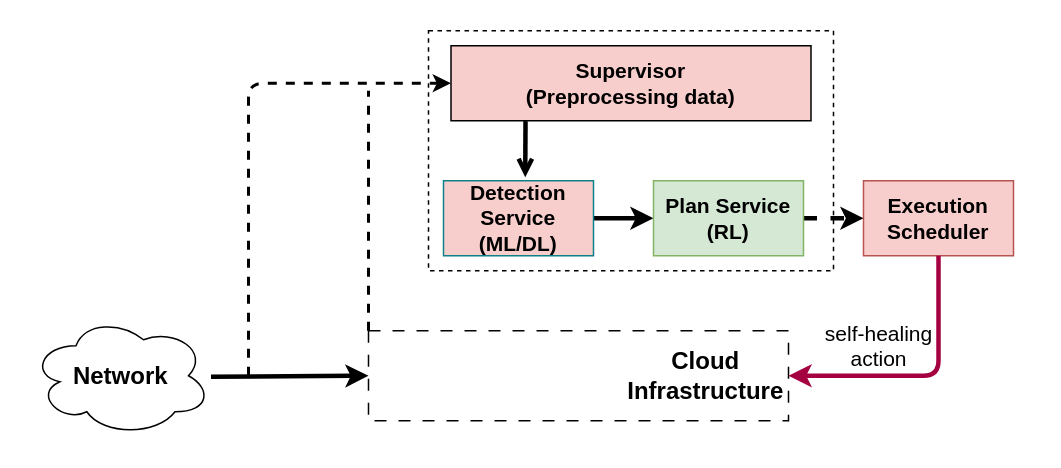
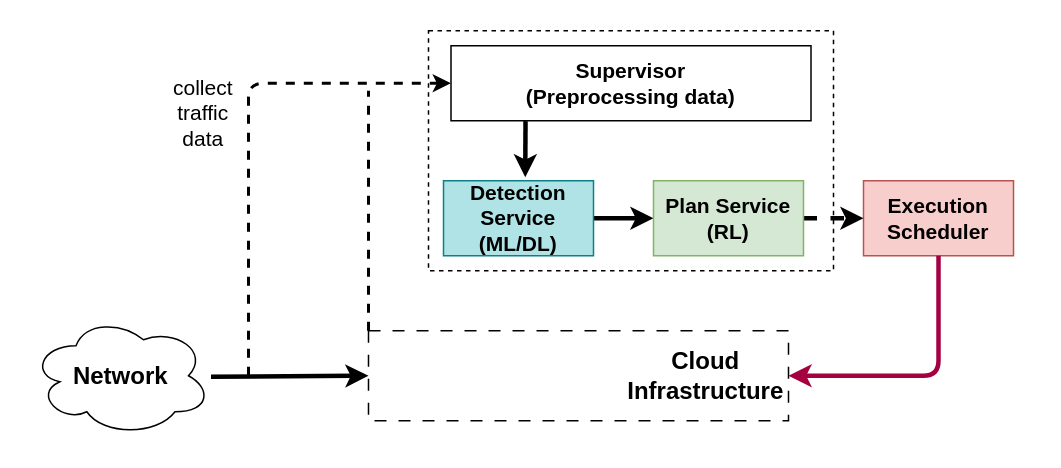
(631, 83) -> (631, 83)
none -> (203, 113)
(525, 160) -> (525, 159)
(518, 218) -> (518, 218)
(878, 346) -> none
